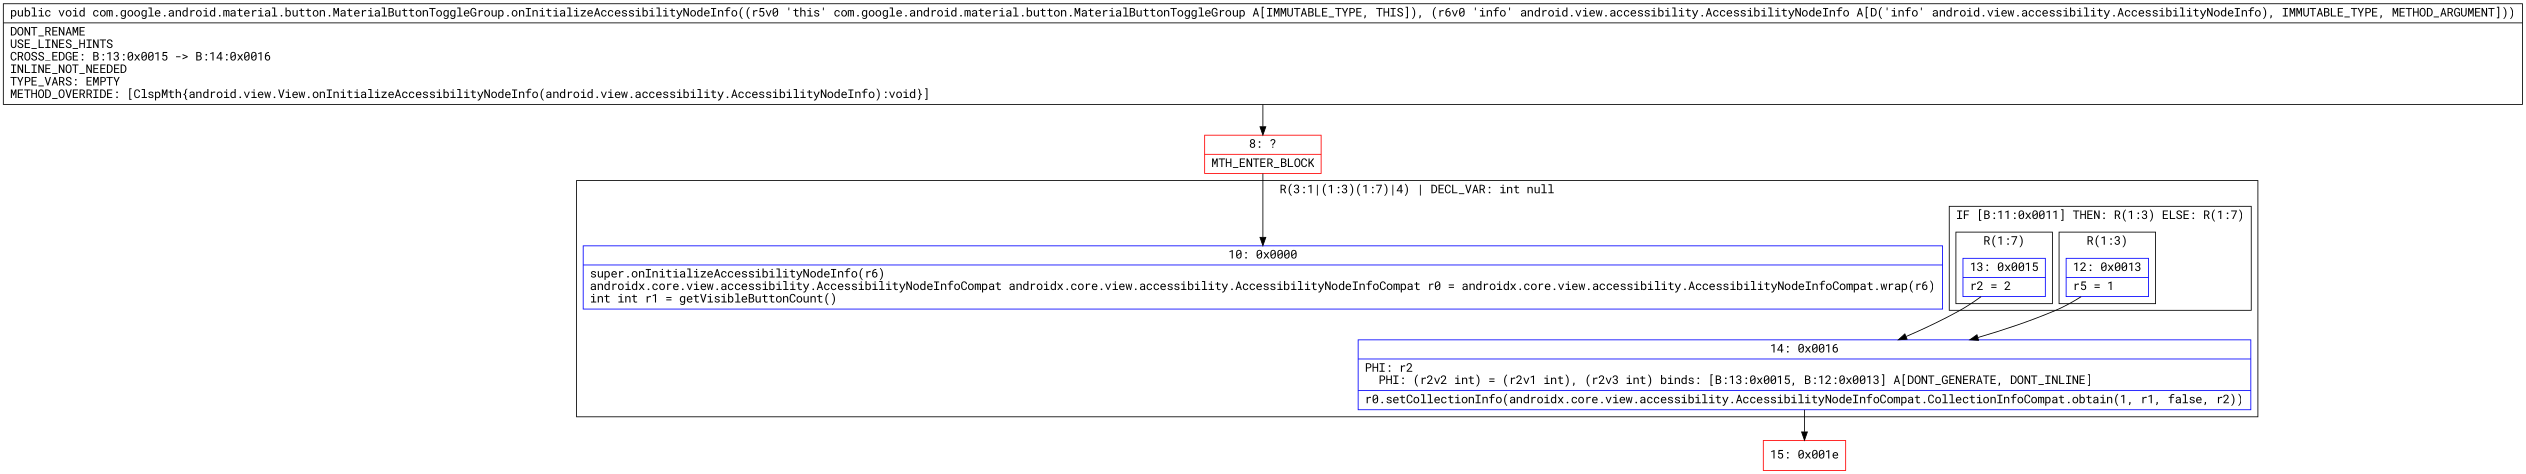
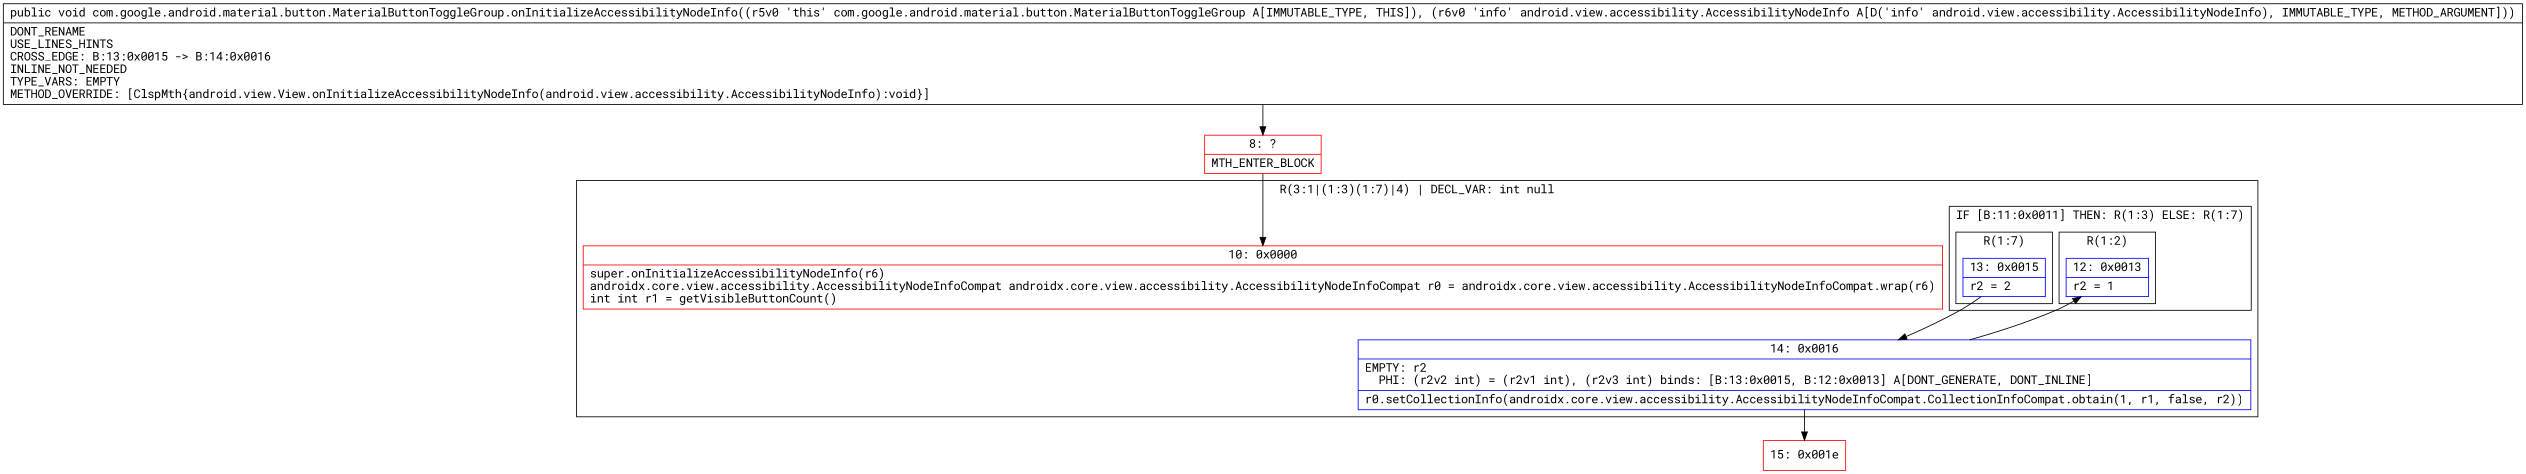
(2107, 242) -> (2107, 242)
(1263, 277) -> (1263, 277)
(2094, 287) -> (2094, 287)
(2031, 320) -> (2023, 323)
(1393, 368) -> (1399, 368)
